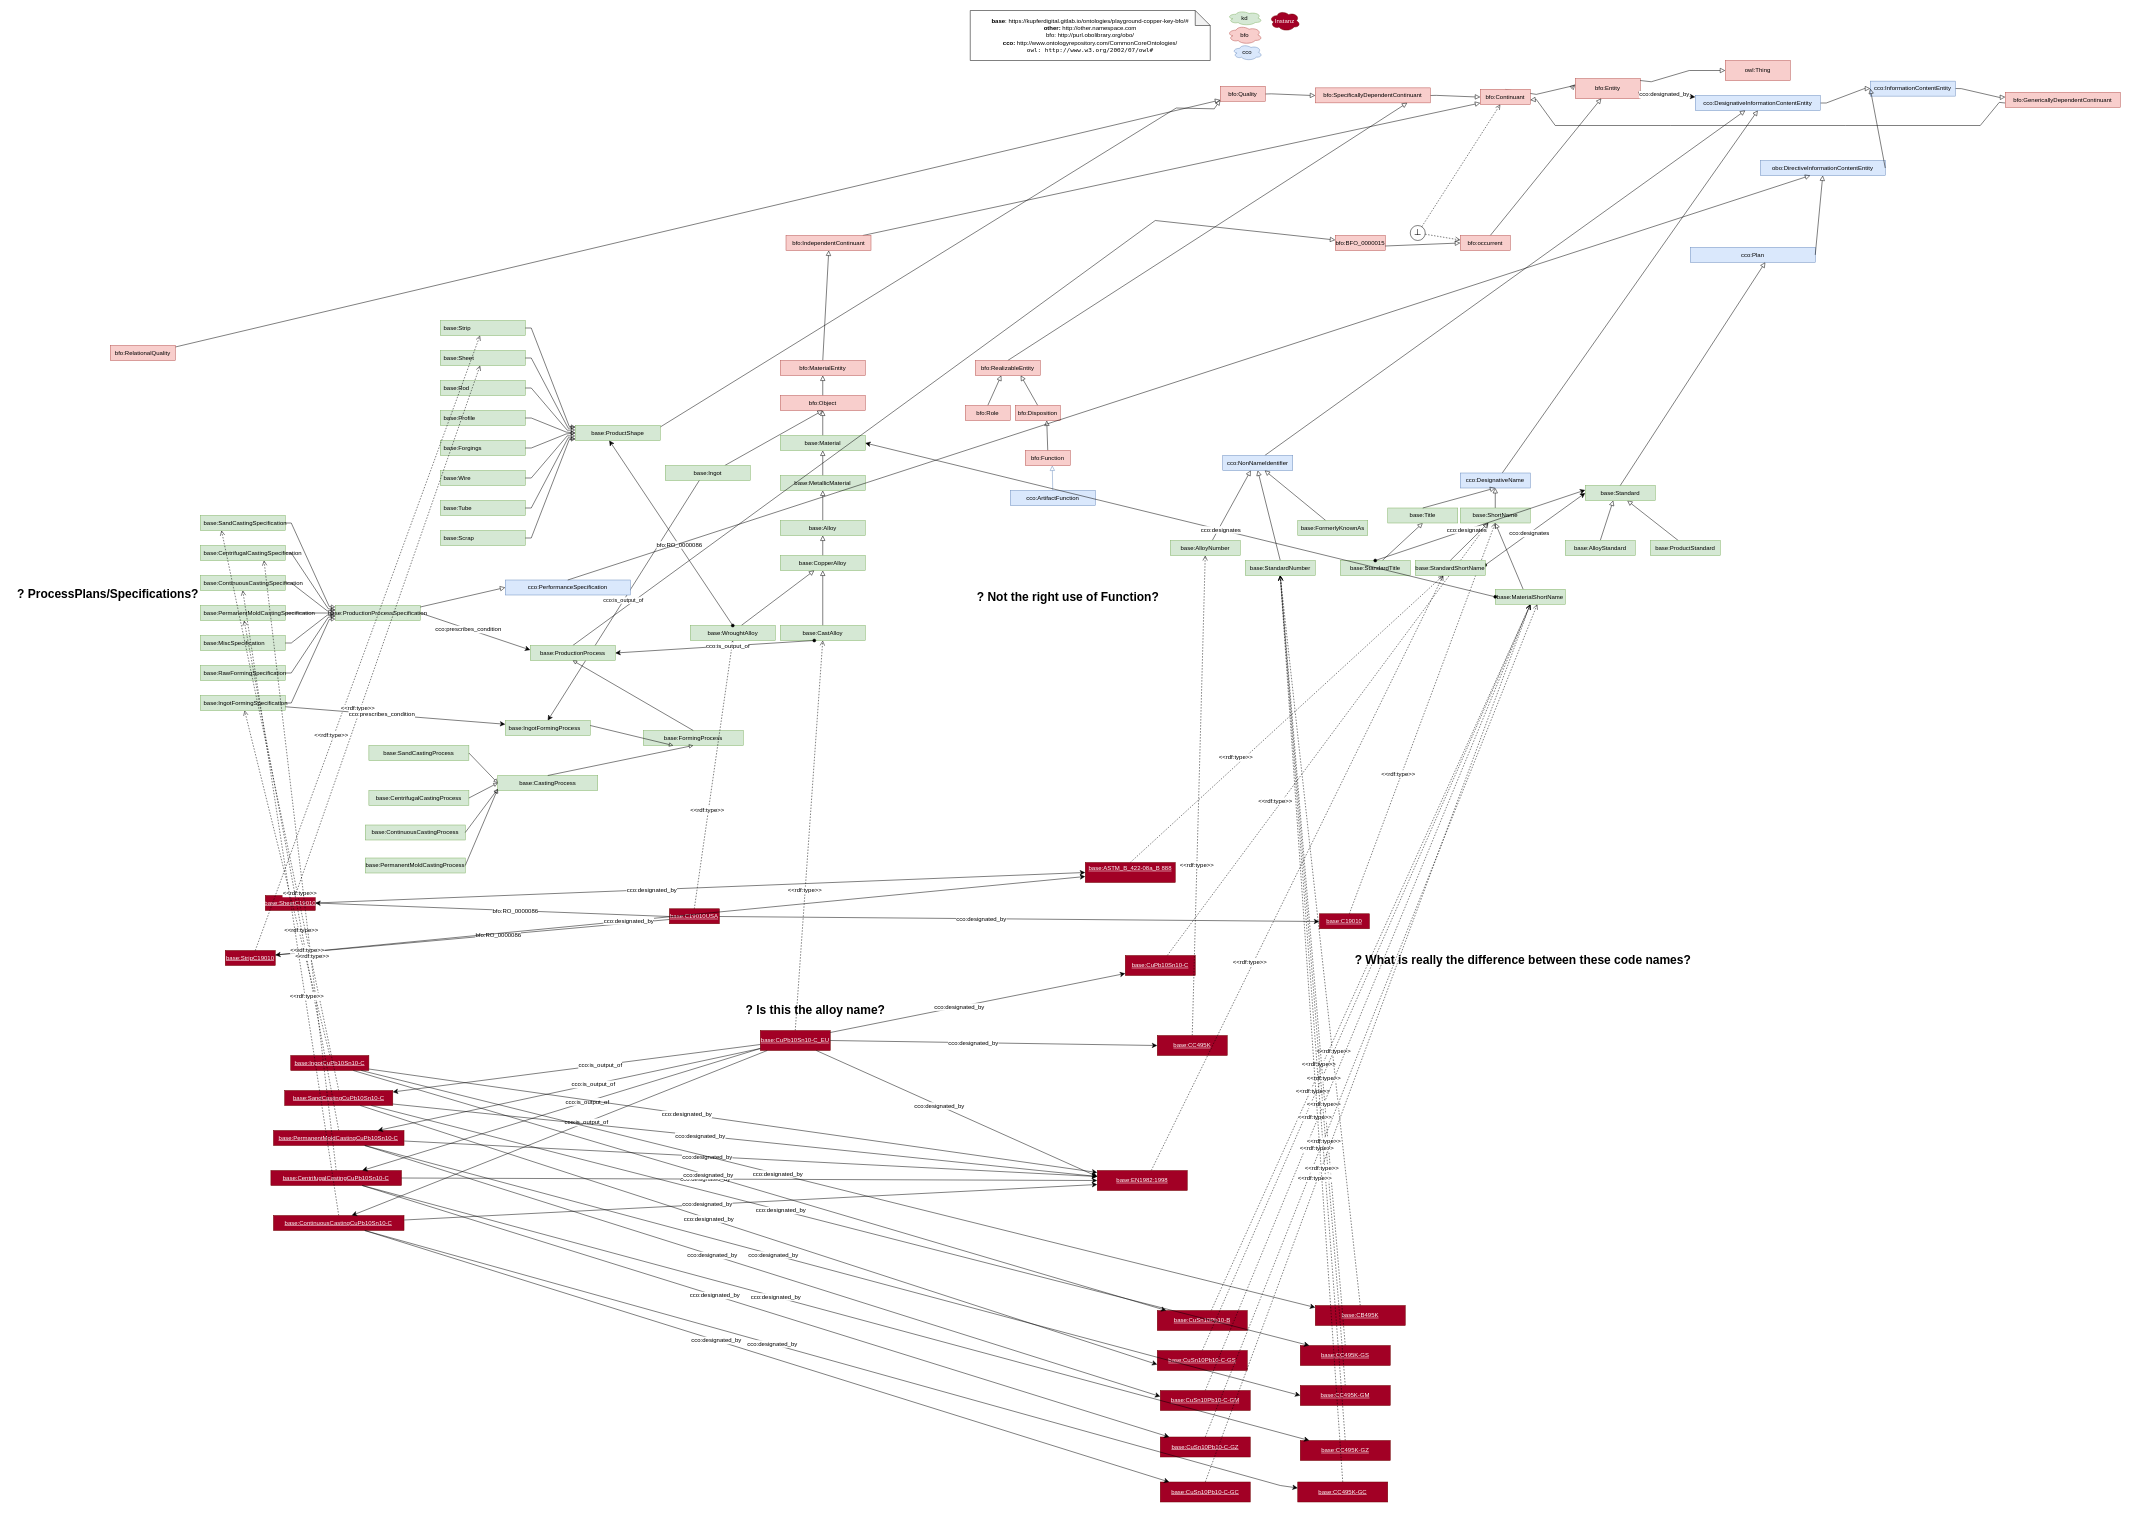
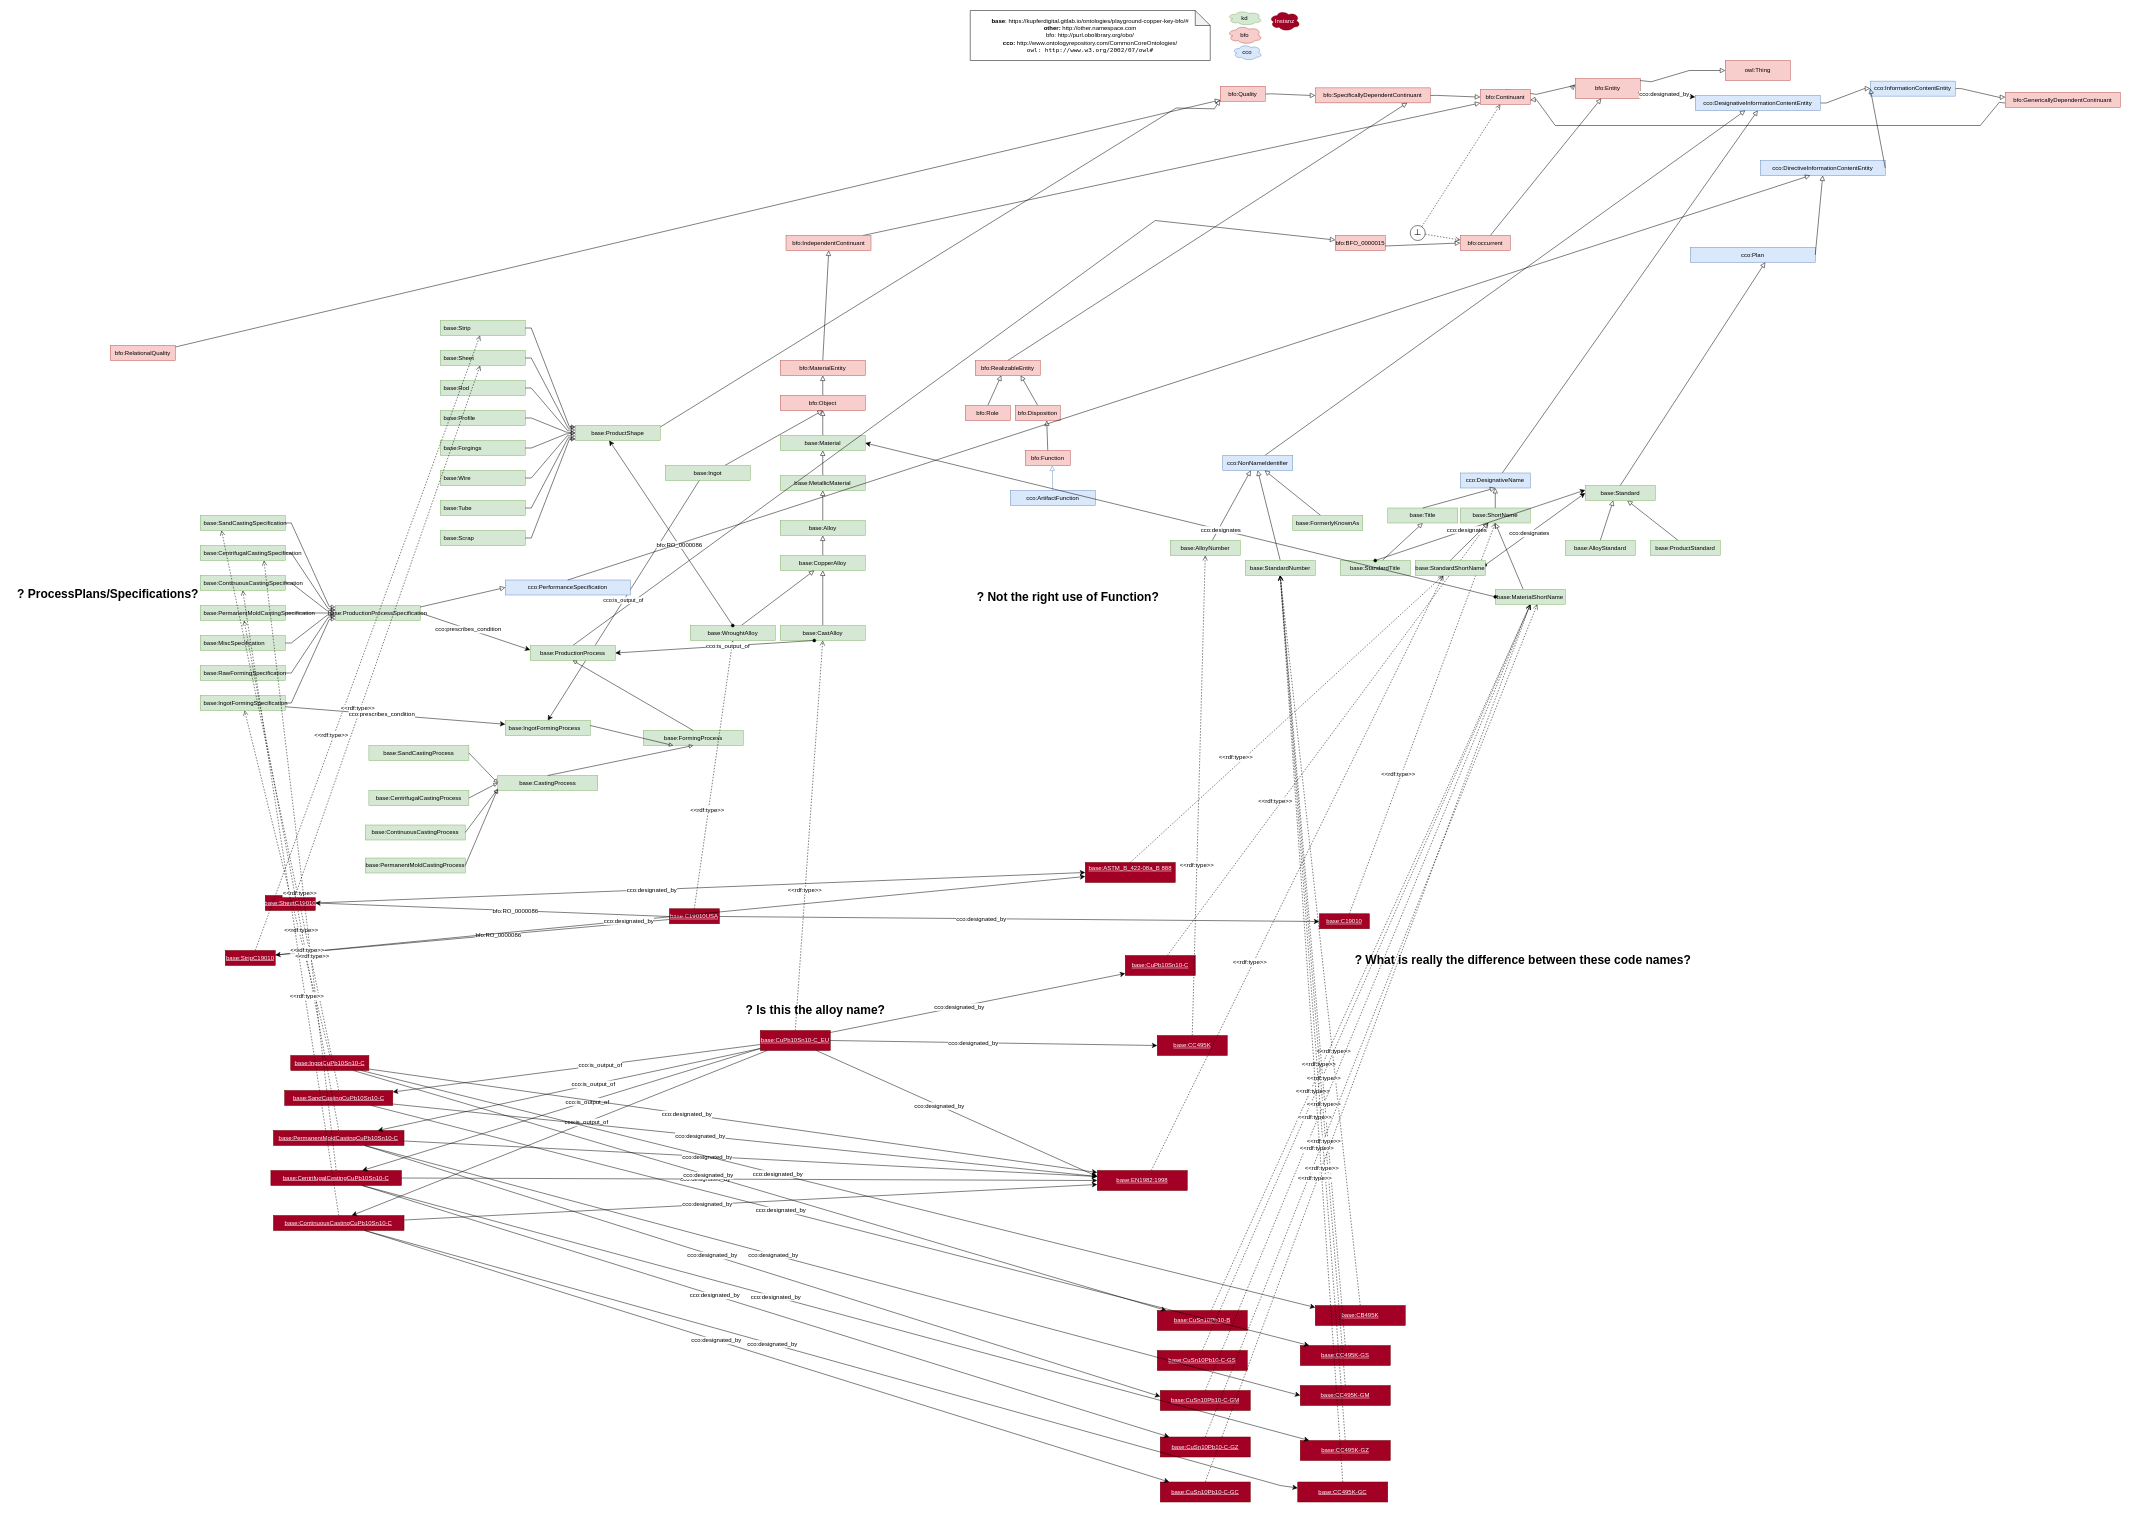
(1823, 168) -> (1823, 168)
(1333, 528) -> (1328, 523)
(708, 1218) -> none
